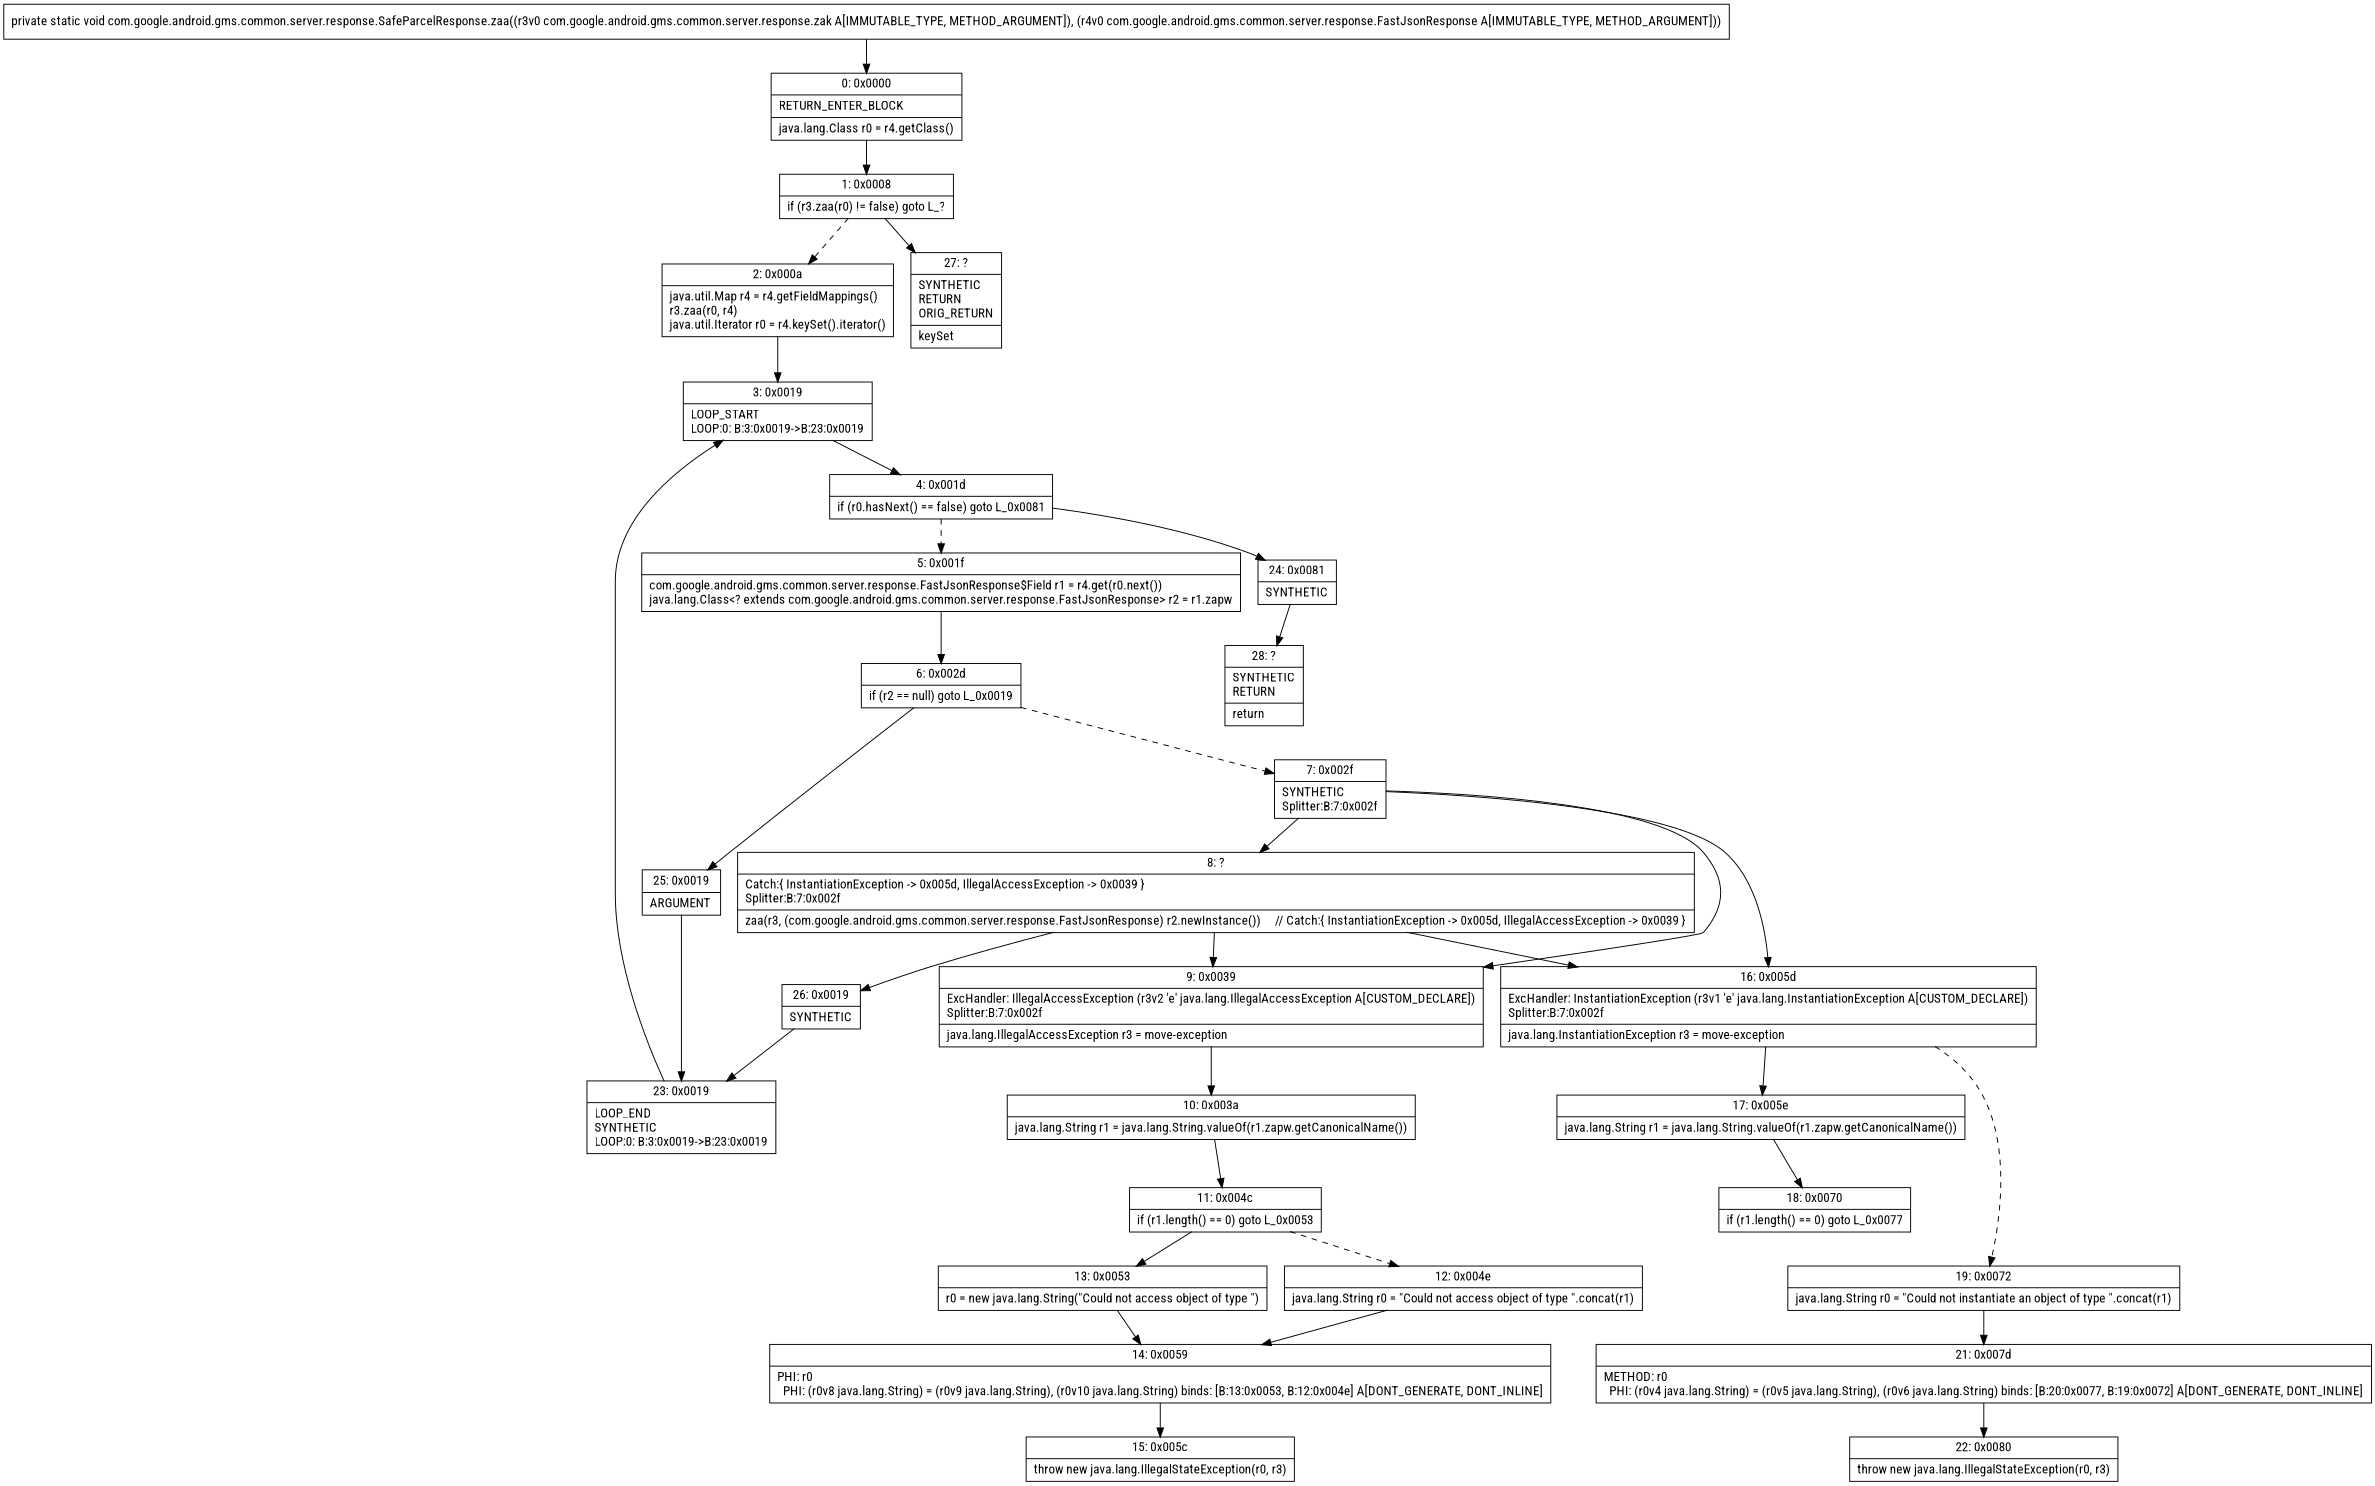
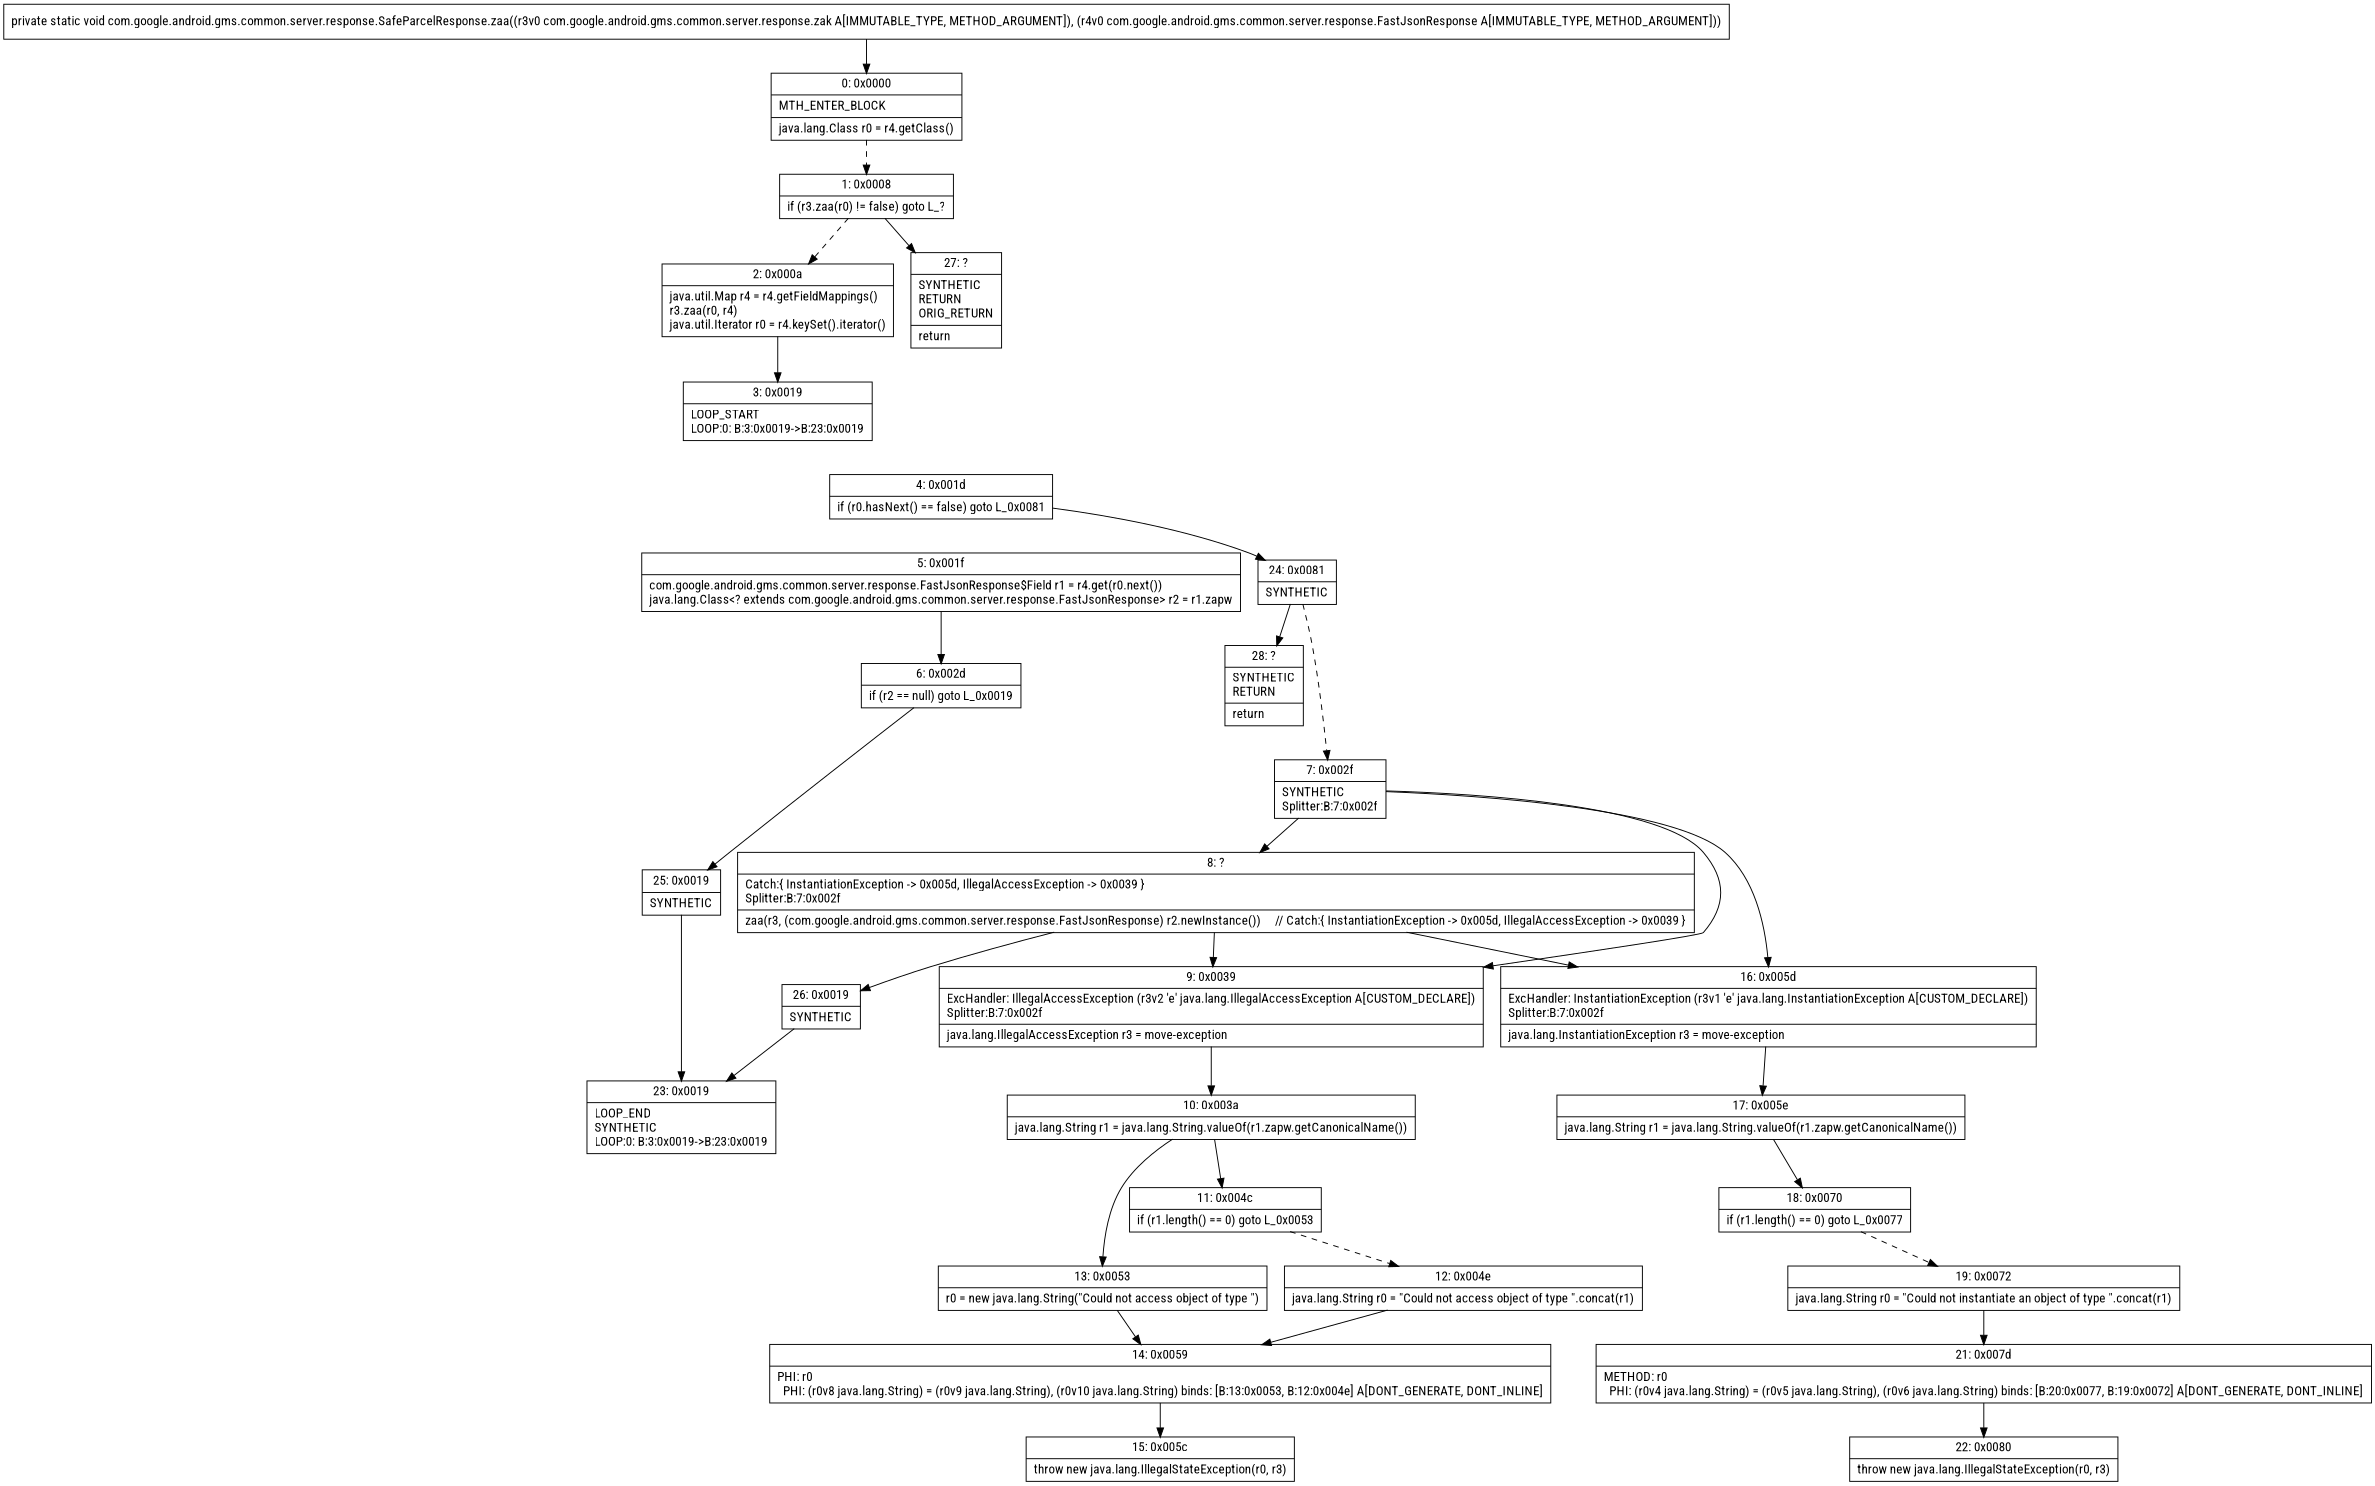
(842, 106) -> (833, 106)
(867, 152) -> (867, 152)
(936, 336) -> (935, 336)
(862, 455) -> none
(941, 531) -> none
(1143, 739) -> (1317, 677)
(615, 747) -> none
(680, 903) -> (681, 903)
(1997, 1141) -> (1895, 1247)
(1168, 1246) -> (1121, 1188)
